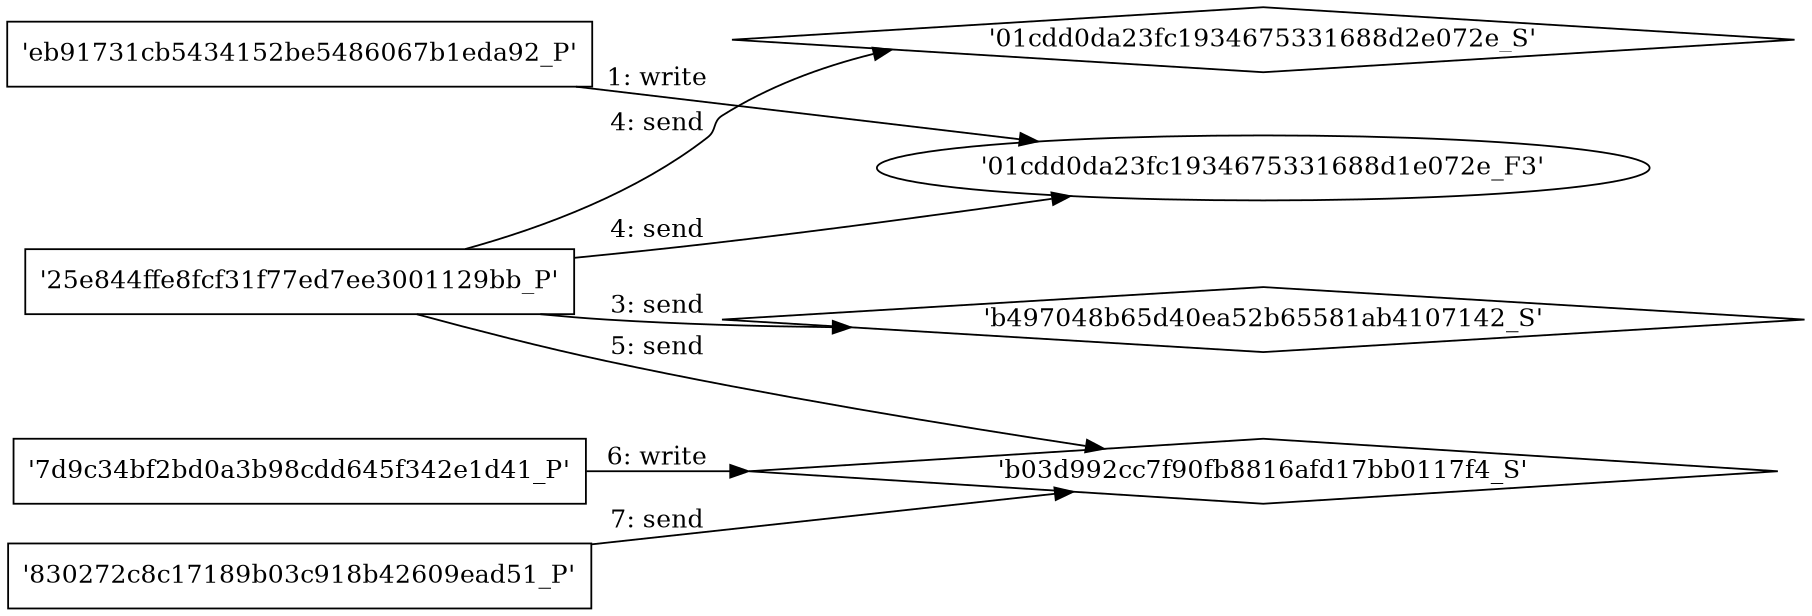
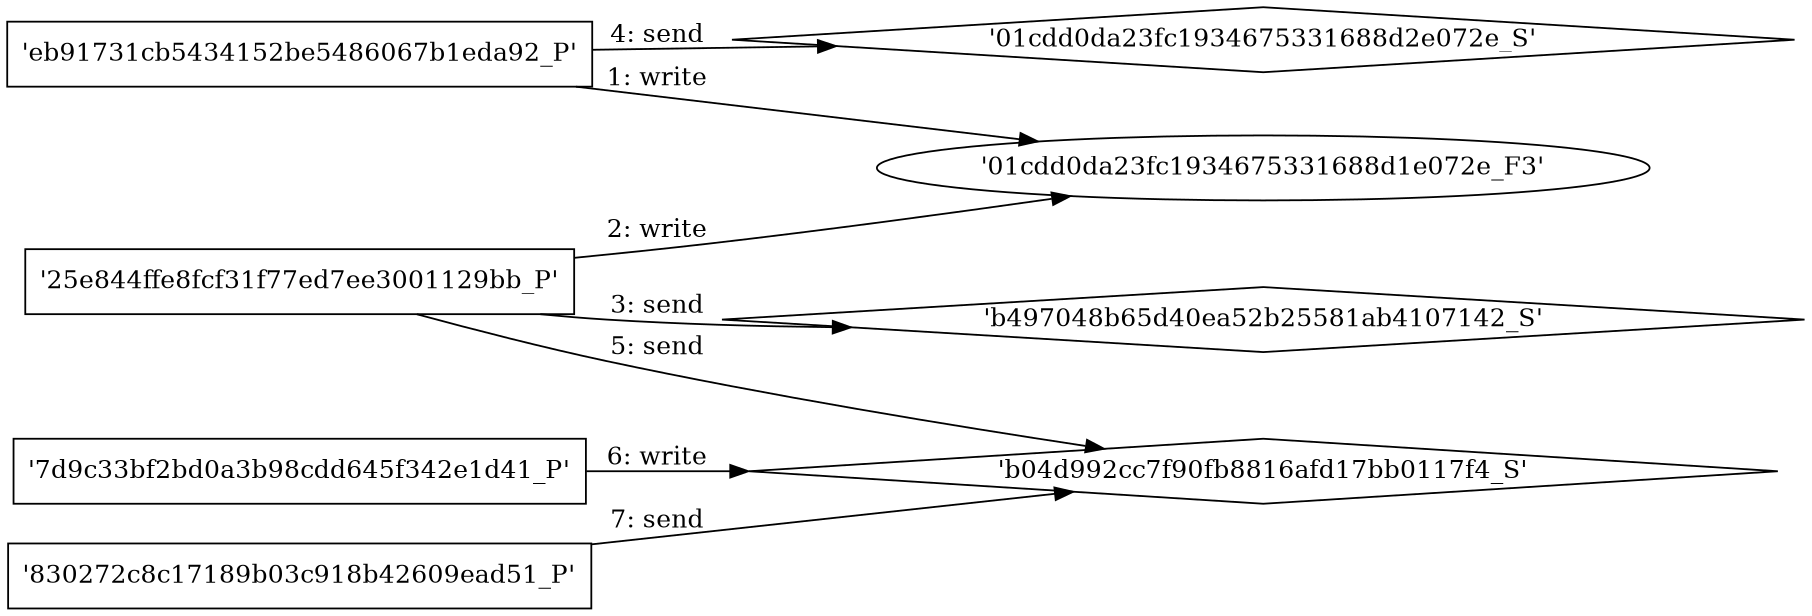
(676, 160) -> (705, 48)
(657, 230) -> (657, 230)
(1263, 320) -> (1263, 320)
(300, 471) -> (300, 471)
(1263, 471) -> (1263, 471)
